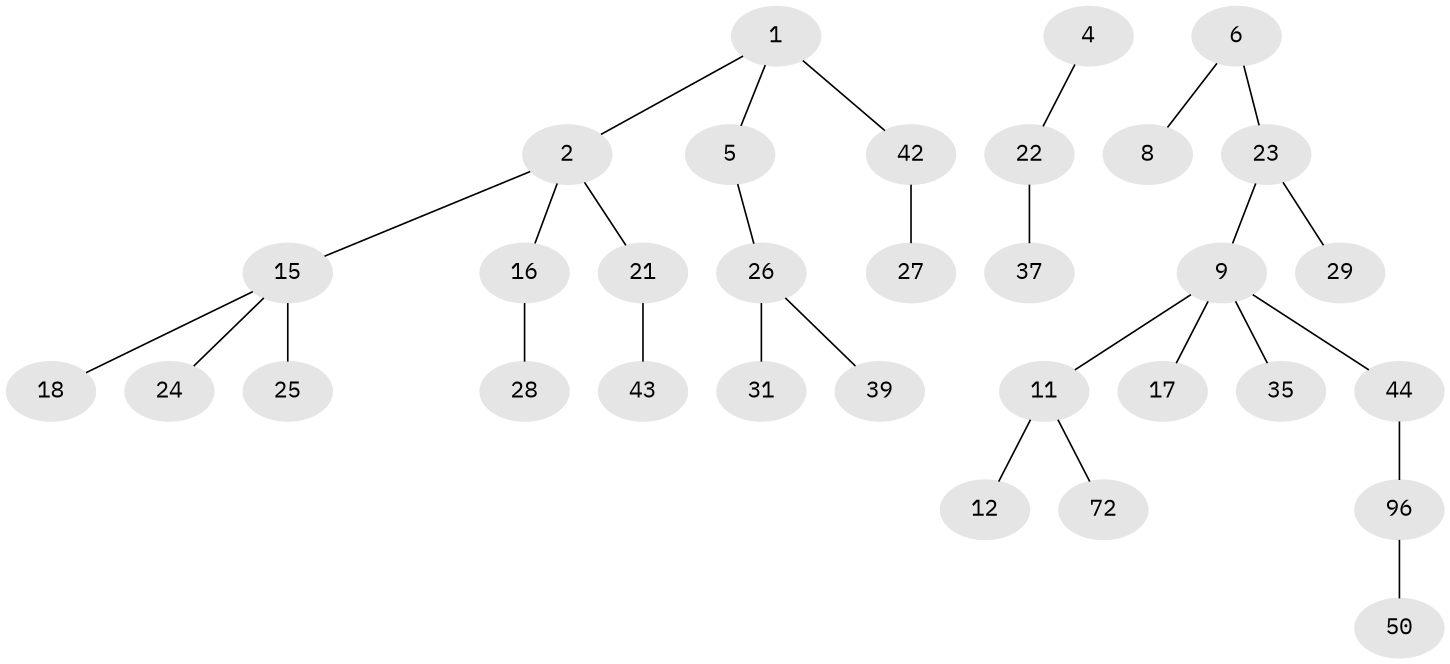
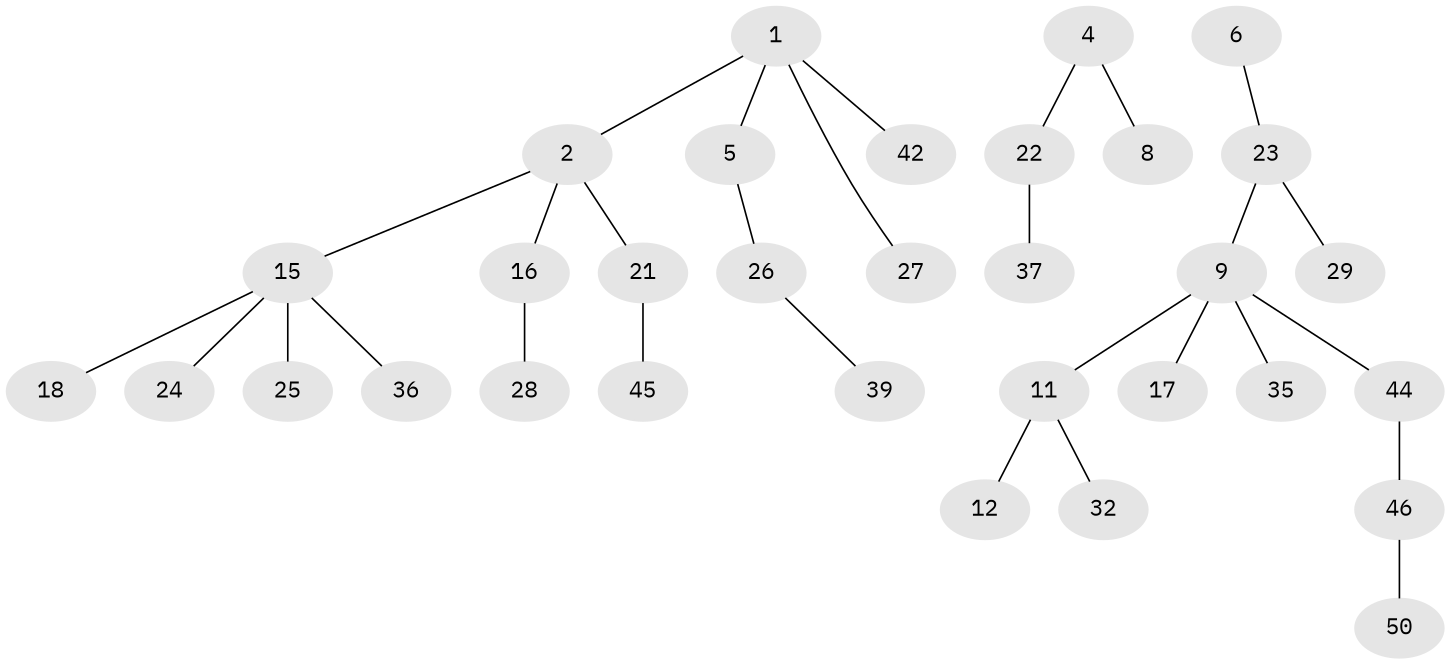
(1192, 95) -> (1118, 95)
(911, 214) -> (837, 158)
none -> (406, 391)
(643, 391) -> (643, 391)
(761, 391) -> none
(1103, 510) -> (1103, 510)
(1399, 510) -> (1399, 510)
